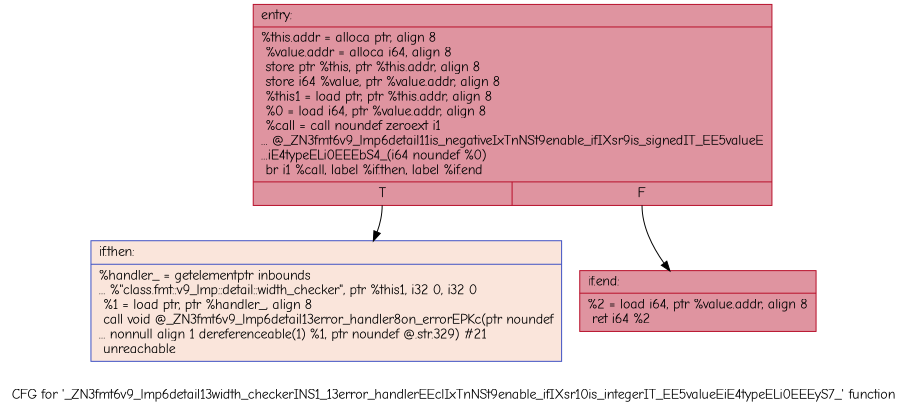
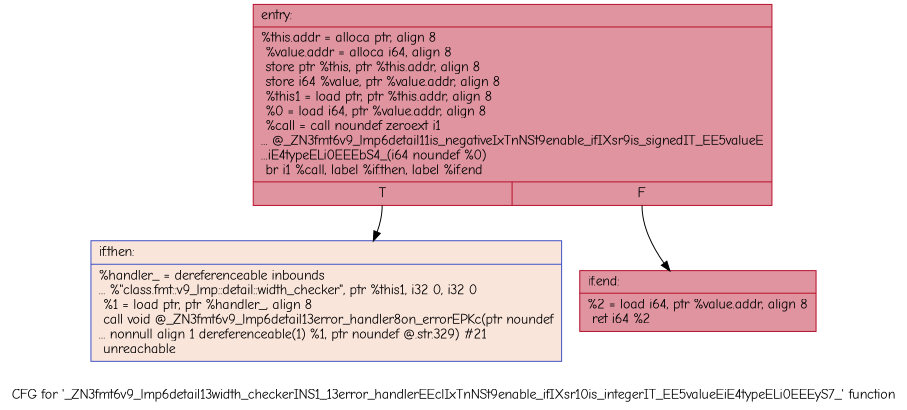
(205, 276) -> (212, 276)
